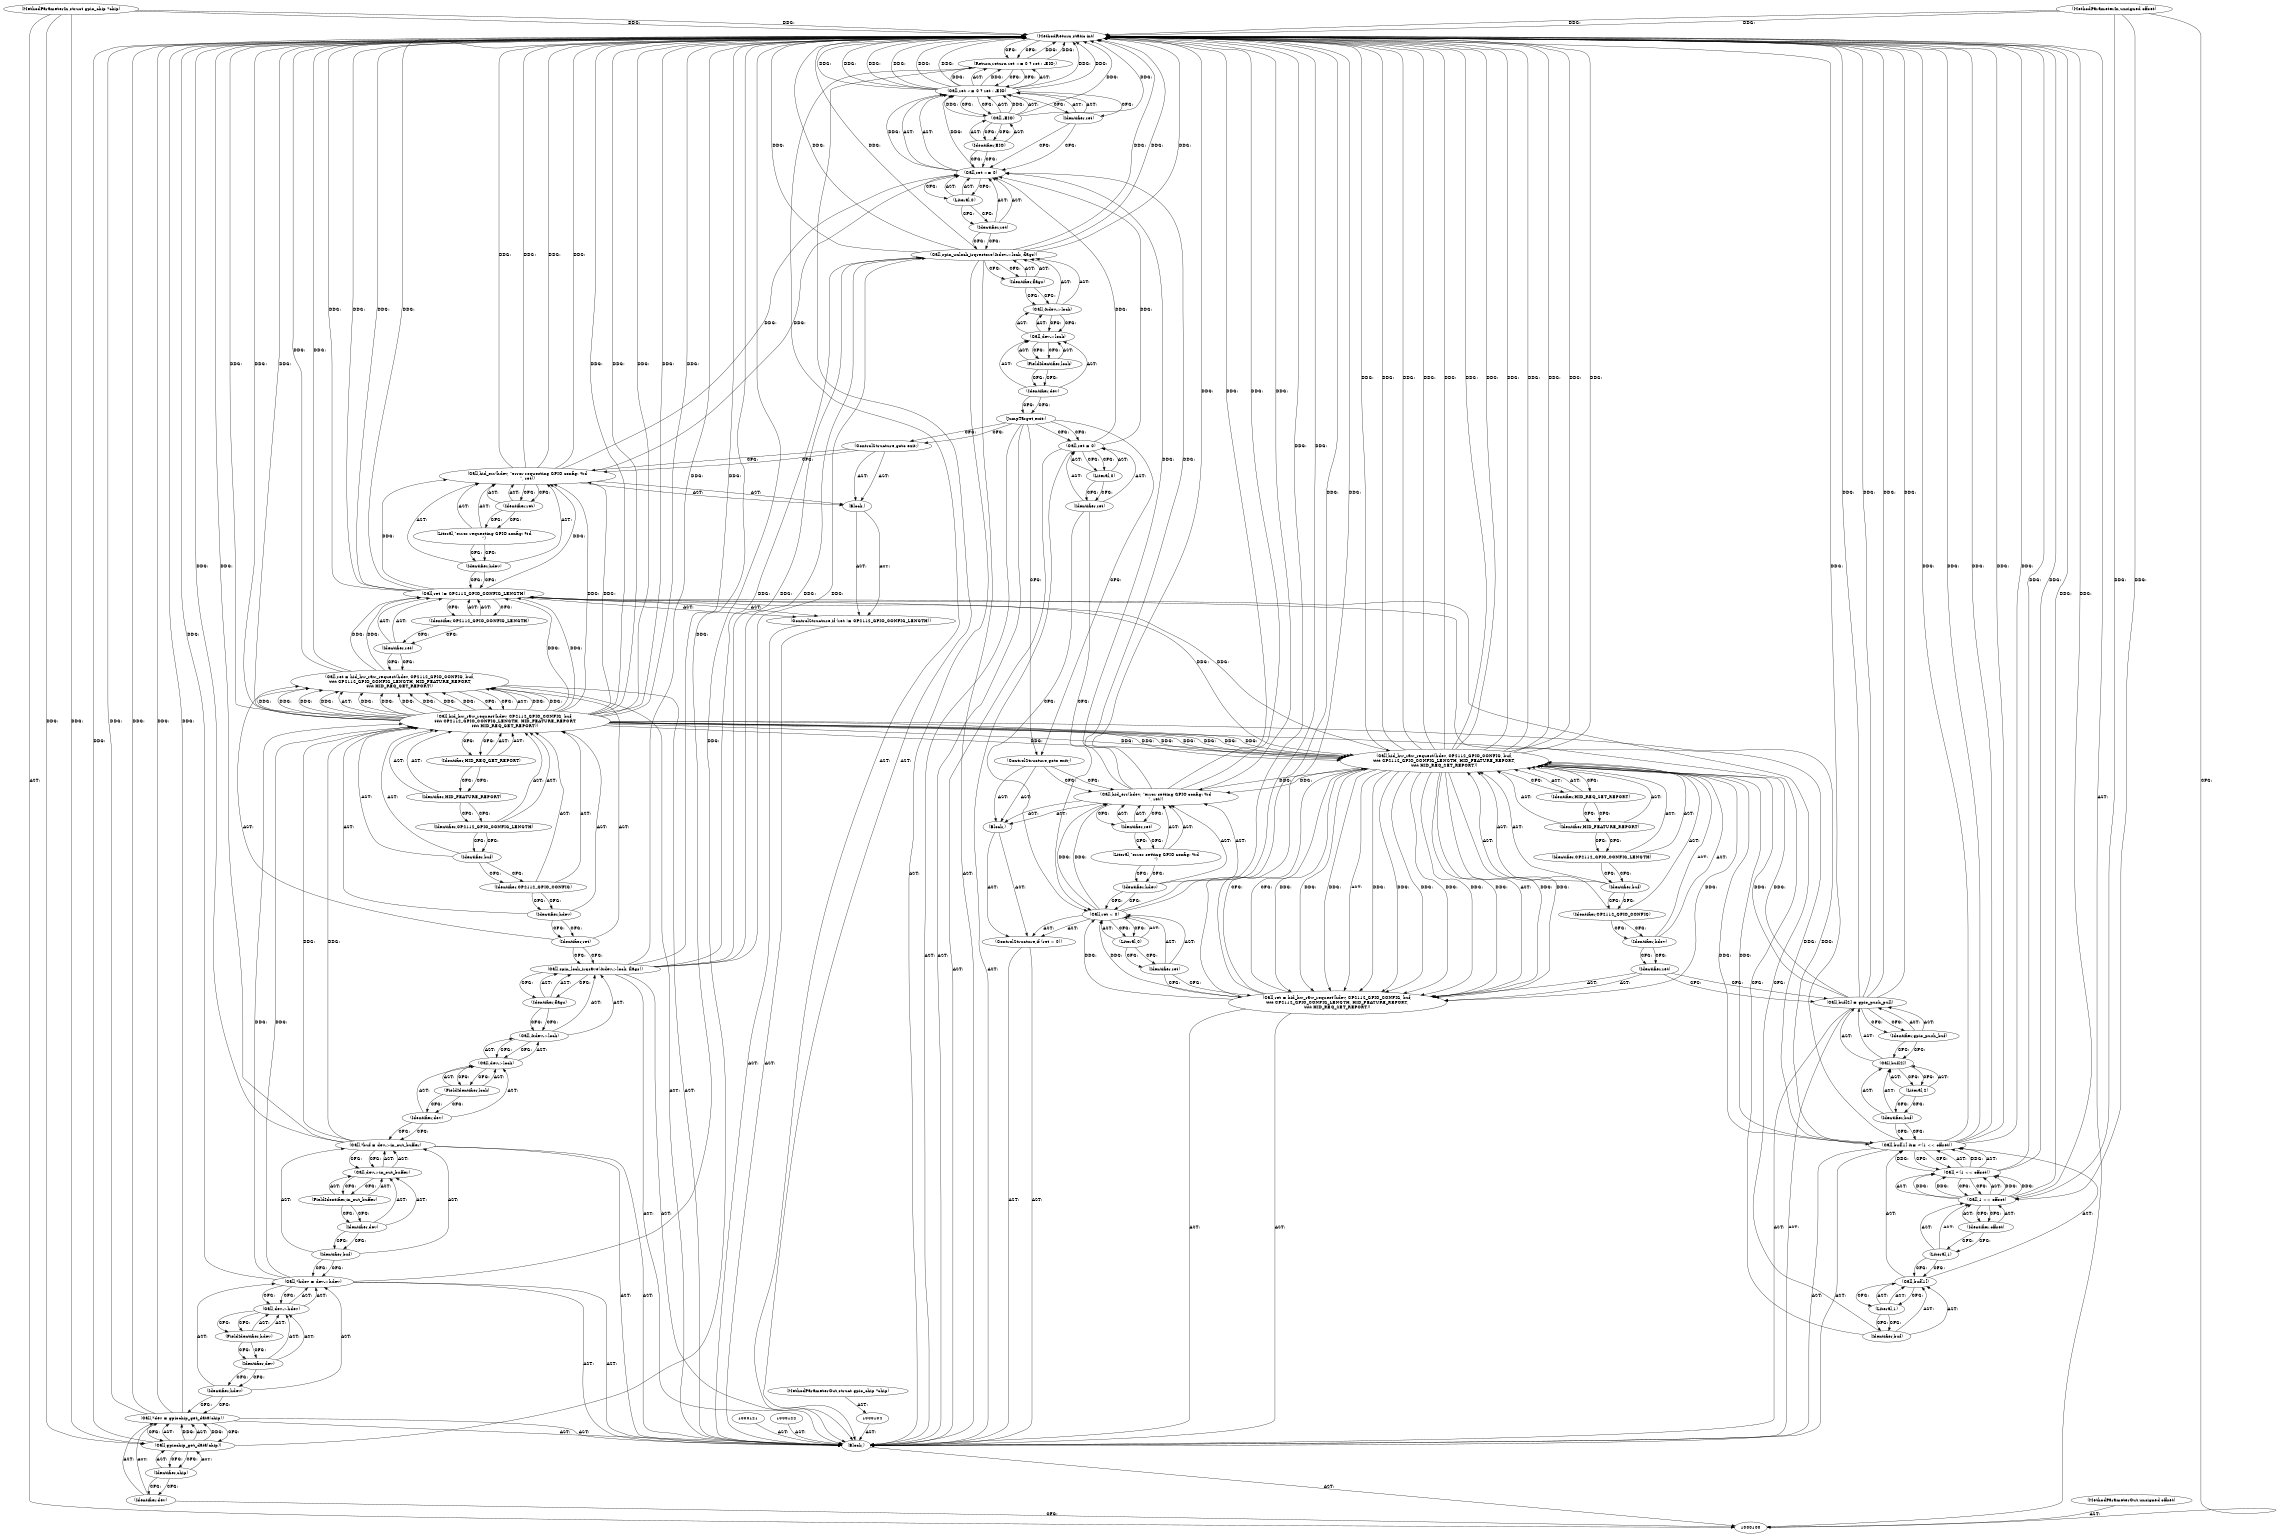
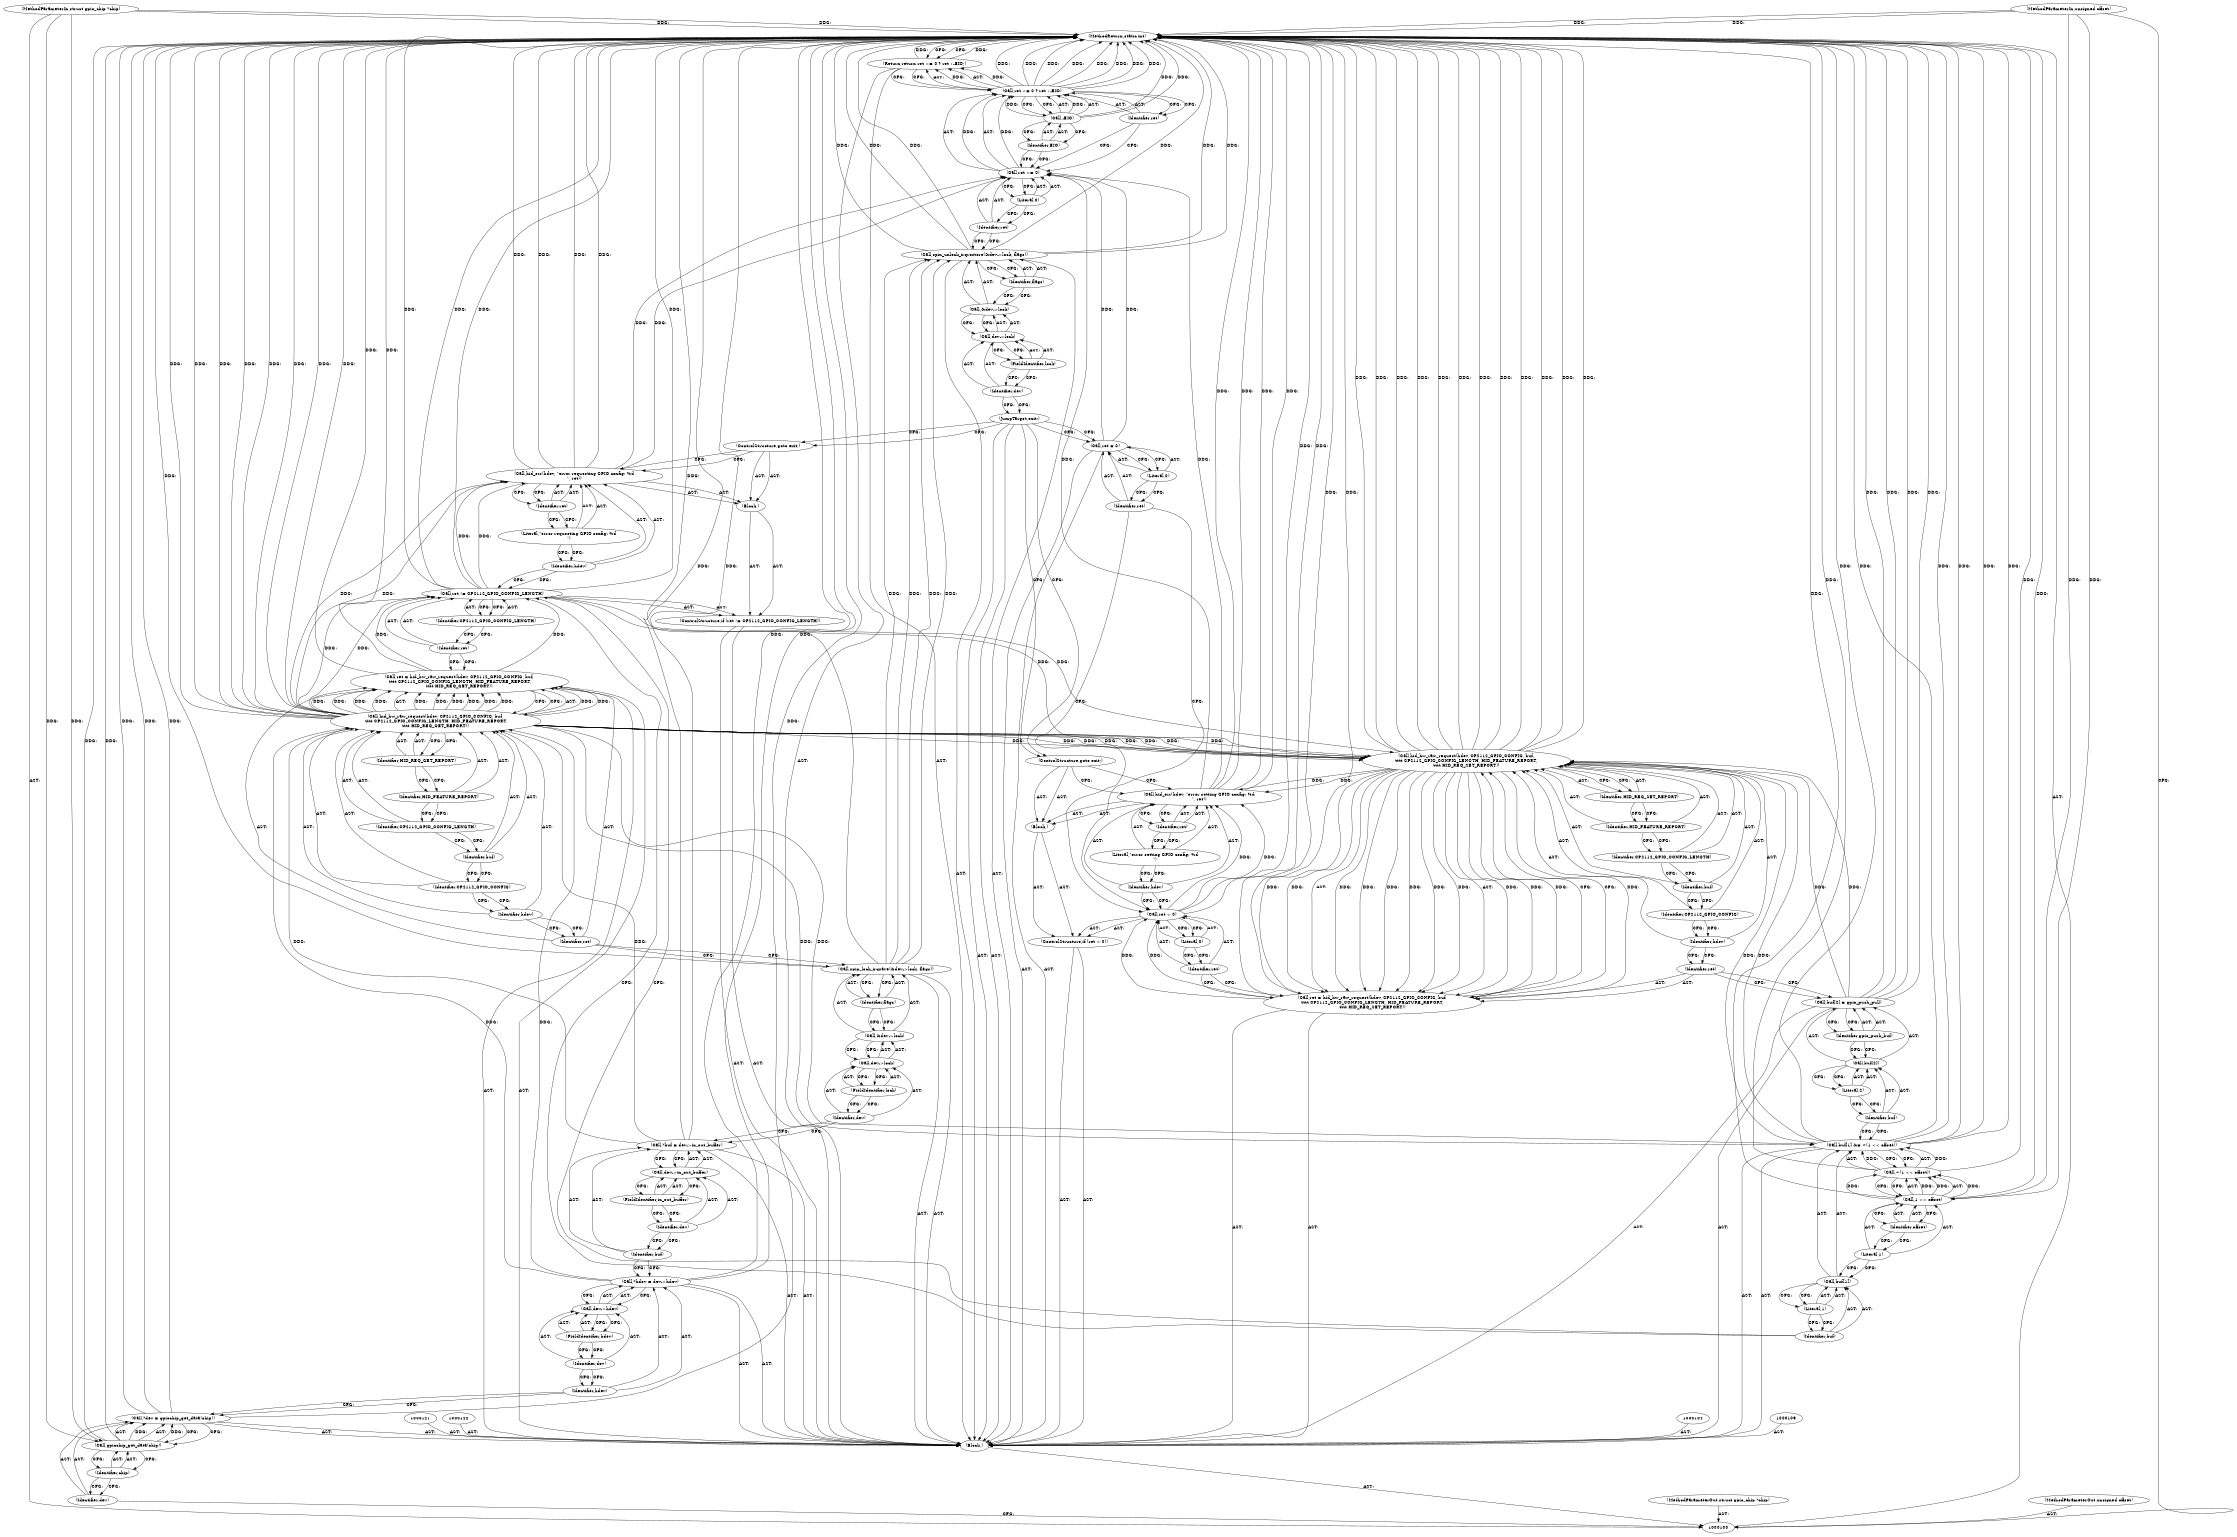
(854, 1404) -> (1718, 1512)
none -> (1786, 1418)
